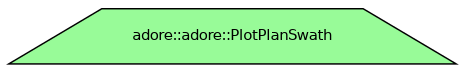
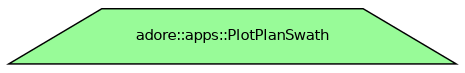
(232, 36) -> (232, 36)
